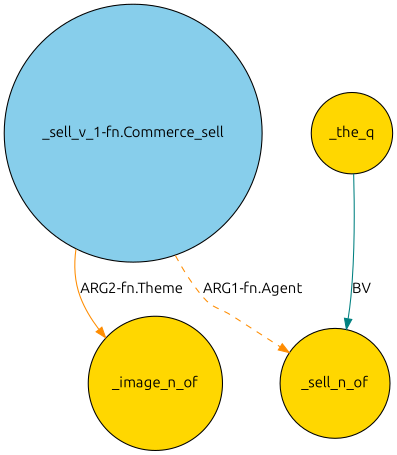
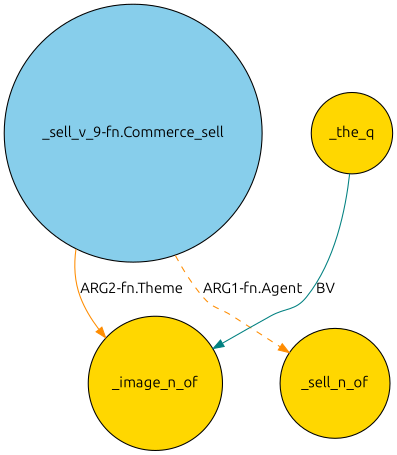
(133, 133) -> (133, 133)
(354, 246) -> (317, 282)
